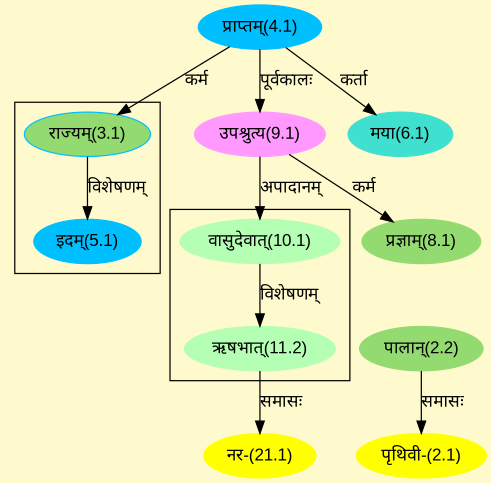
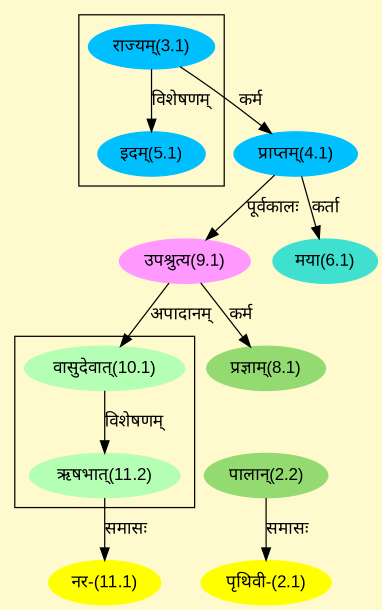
(179, 77) -> (215, 91)
(87, 134) -> (152, 47)
(260, 456) -> (105, 583)
